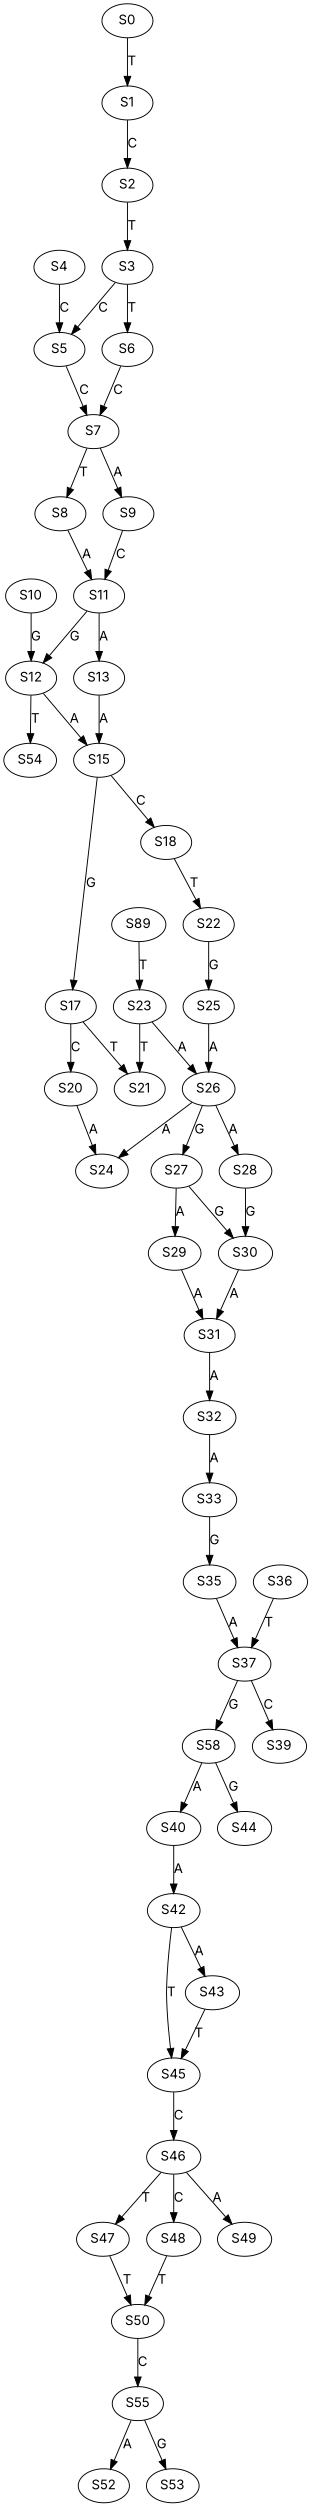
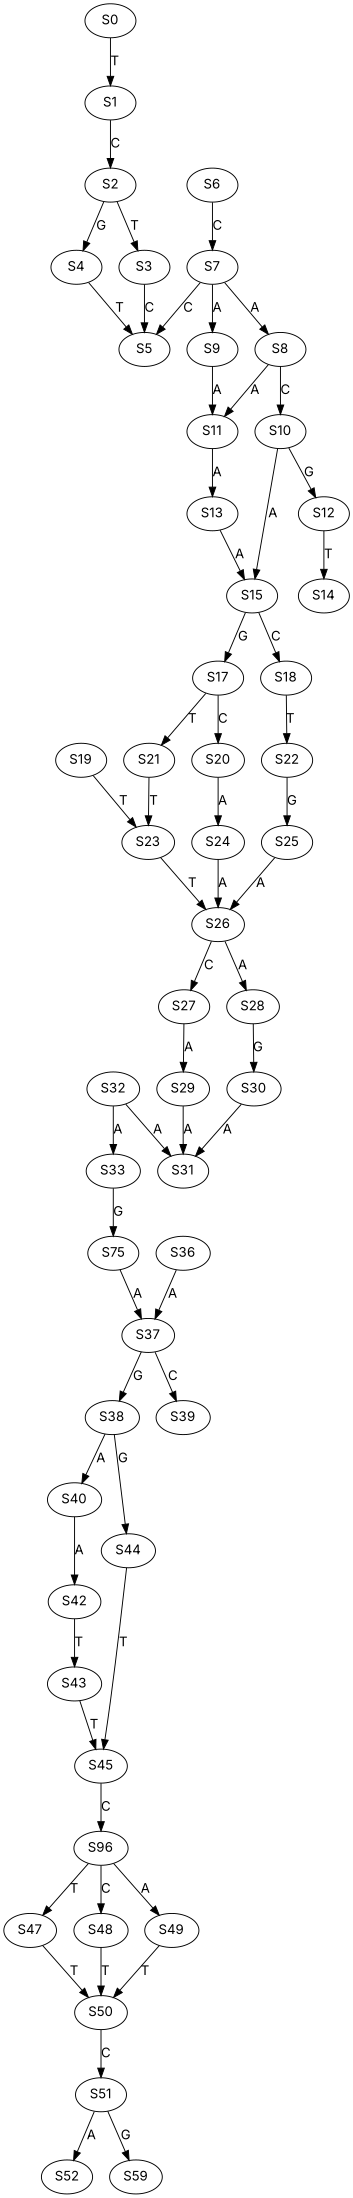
none -> (95, 222)
(127, 304) -> none
(65, 308) -> (120, 308)
(75, 386) -> (182, 305)
none -> (280, 386)
(84, 473) -> (255, 308)
(121, 555) -> (217, 391)
(68, 633) -> none
(62, 716) -> (267, 509)
(30, 760) -> (324, 596)
(139, 925) -> (81, 760)
(140, 1043) -> (149, 797)
(182, 1048) -> (193, 884)
(159, 1127) -> (218, 879)
(200, 1130) -> (209, 966)
(208, 1209) -> none
(210, 1372) -> (145, 1126)
(210, 1582) -> (113, 1253)
(269, 1623) -> (173, 1294)
(209, 1746) -> (112, 1418)
(199, 1952) -> (79, 1643)
none -> (140, 1968)
(167, 1988) -> (116, 1654)
(174, 2157) -> (101, 1848)
(138, 2404) -> (101, 2095)
(173, 2486) -> (136, 2177)
